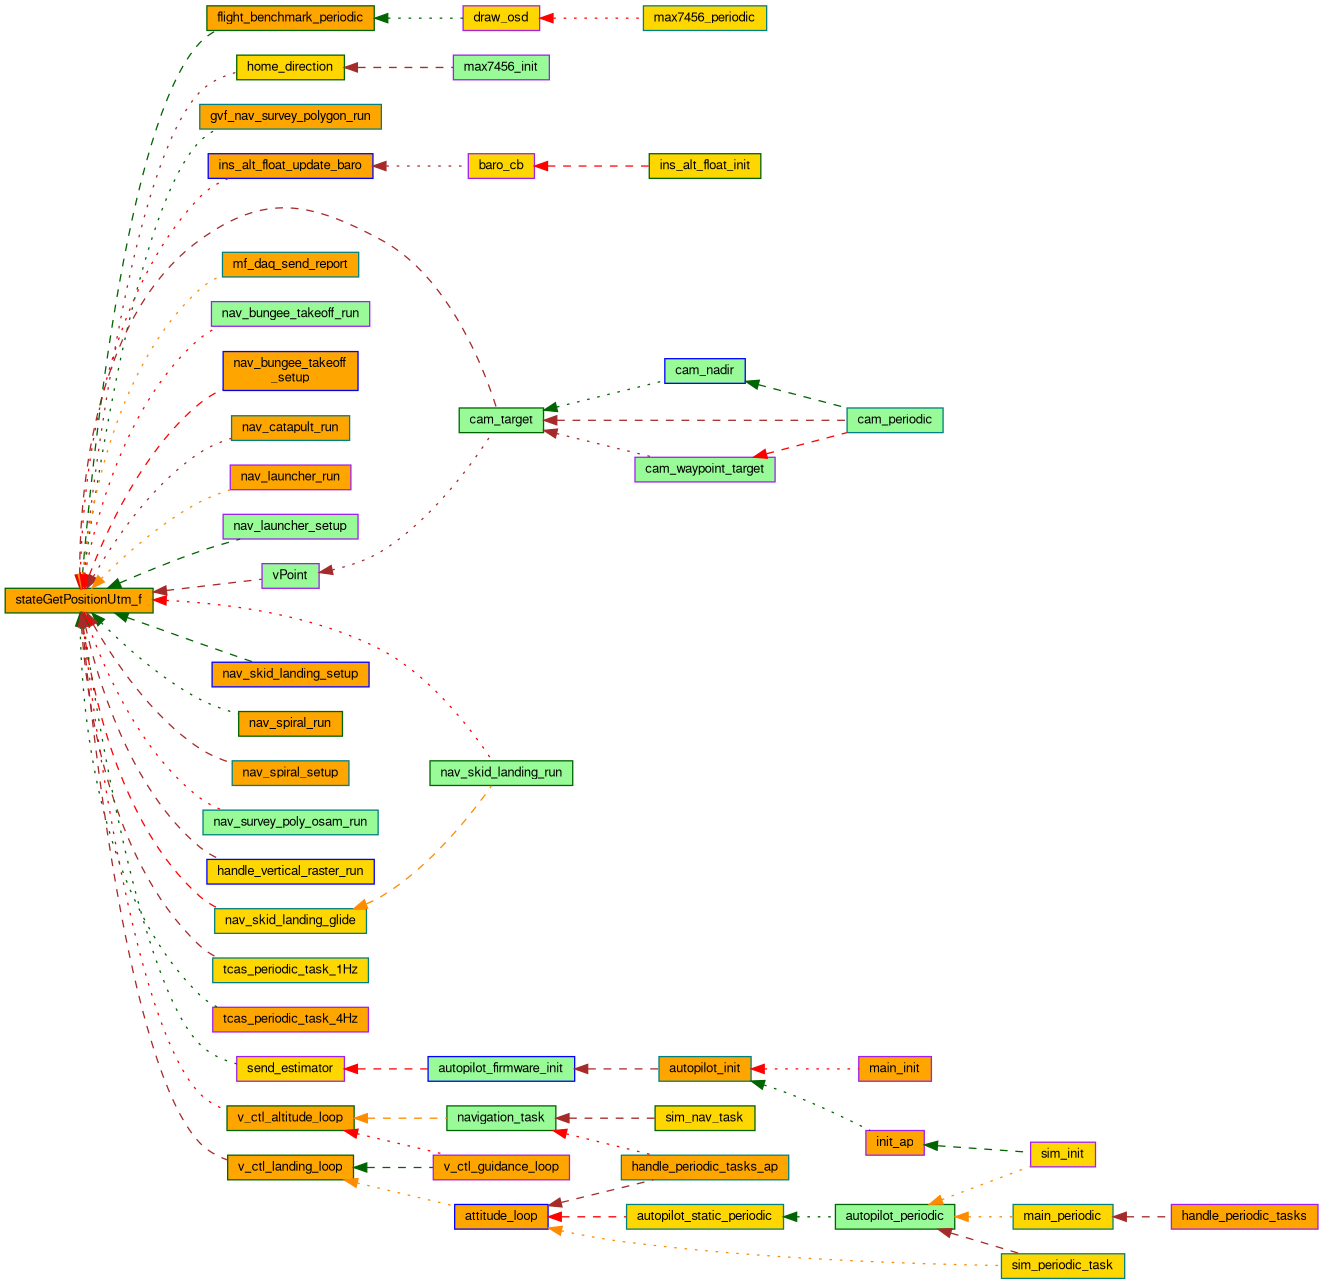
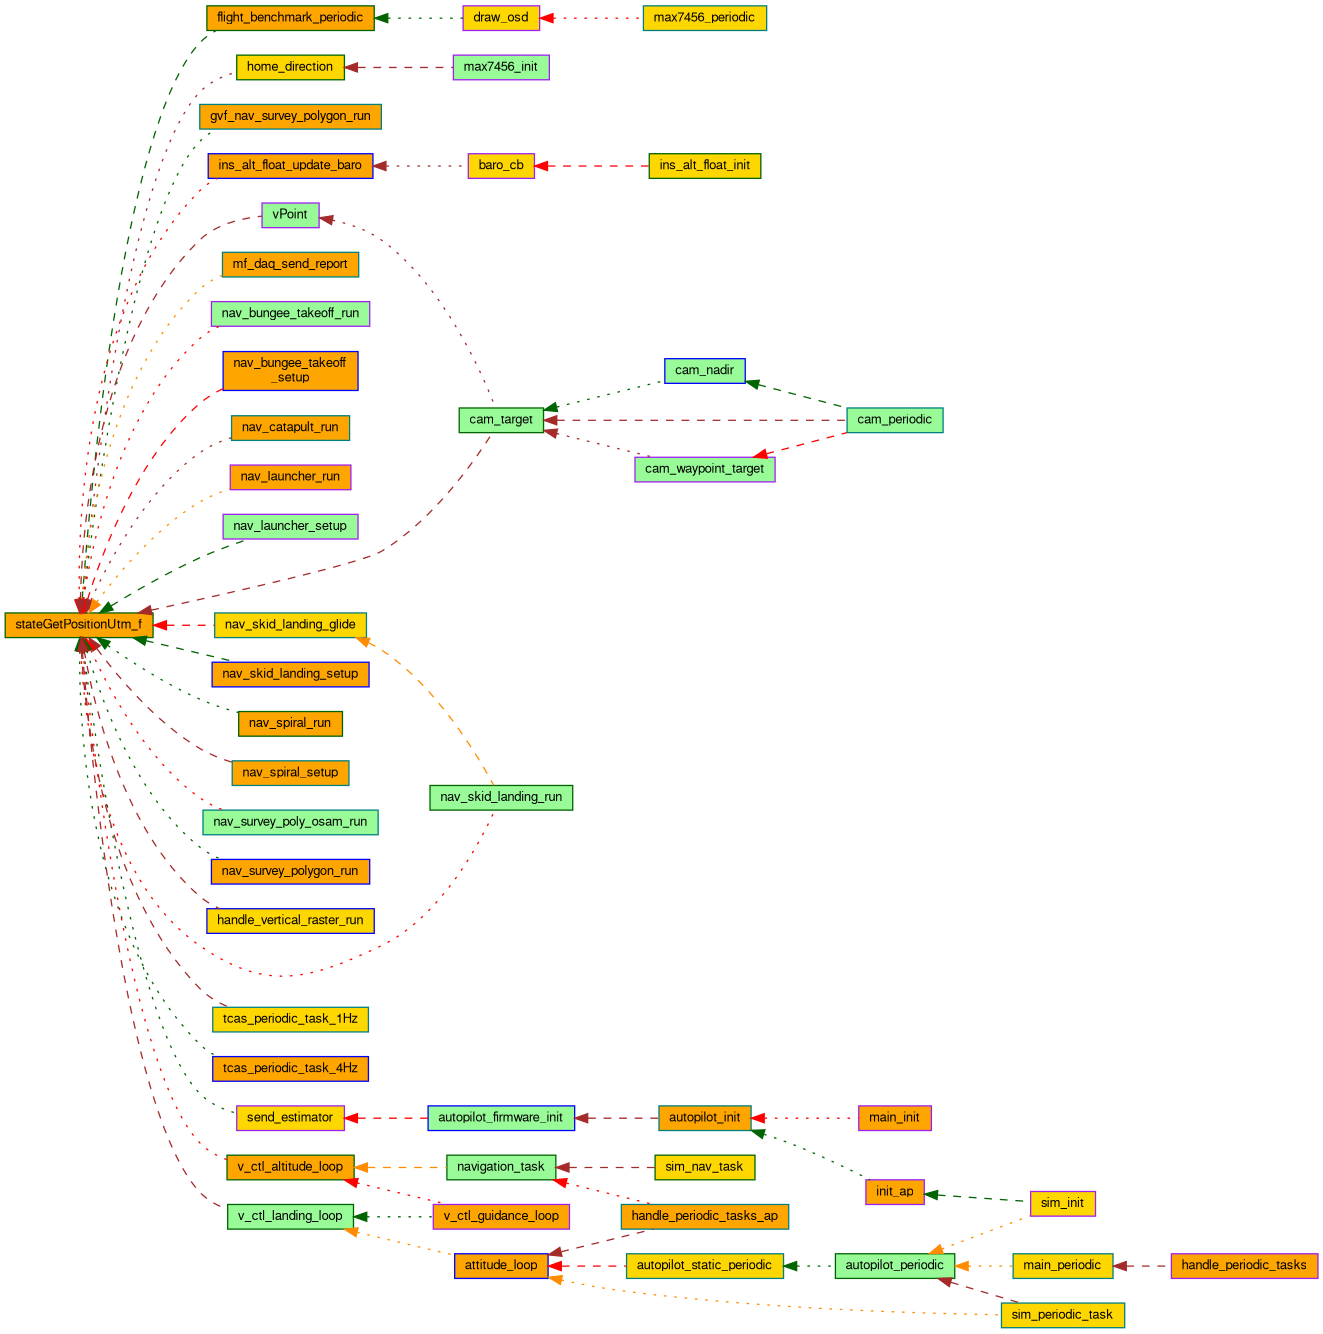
none -> (291, 872)
(291, 1020) -> (291, 1069)
(291, 1168) -> (291, 1217)
(400, 1168) -> (400, 1217)
